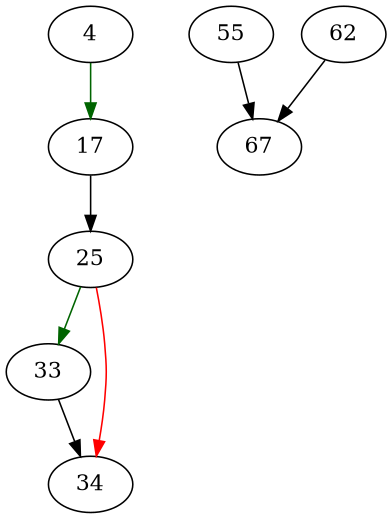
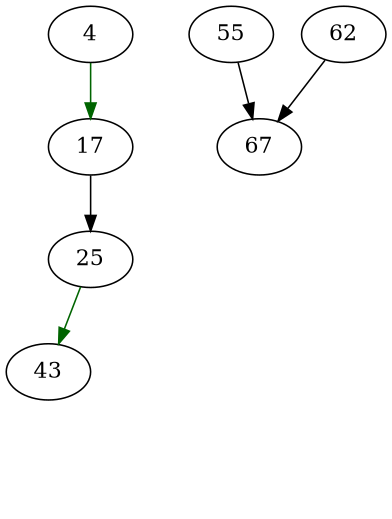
(48, 372) -> (48, 372)
(91, 484) -> none
